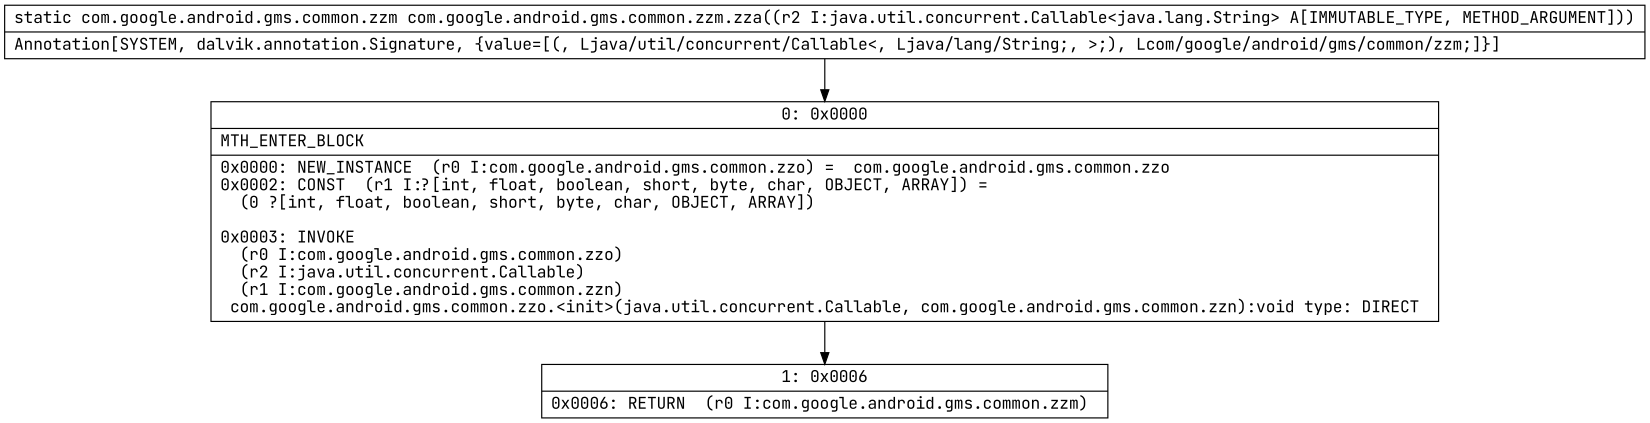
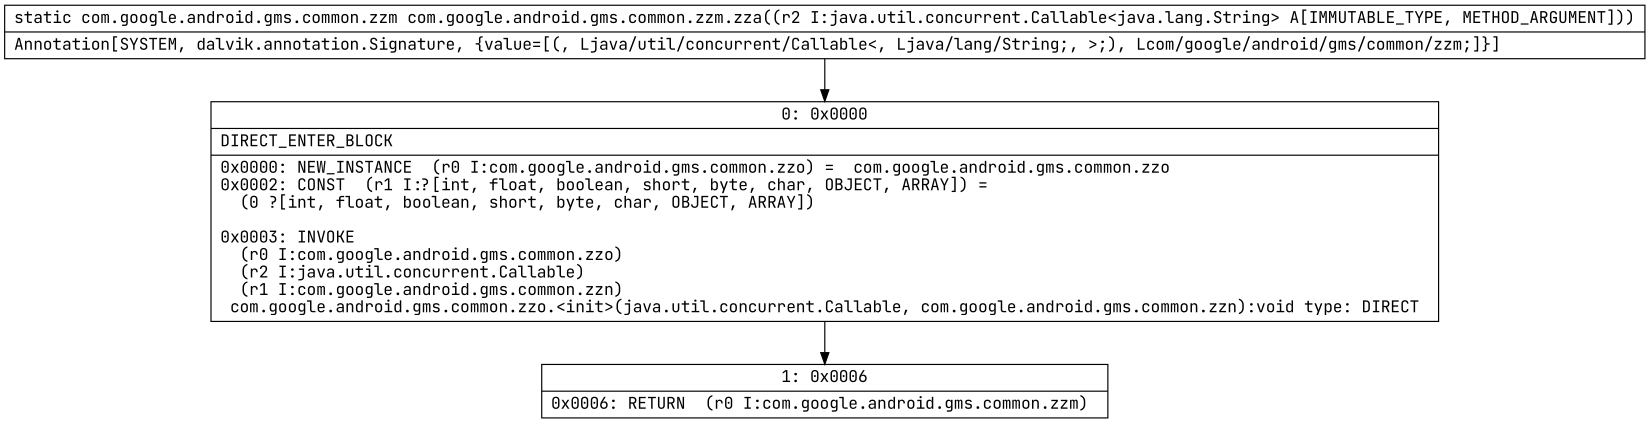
(292, 141) -> (307, 141)
